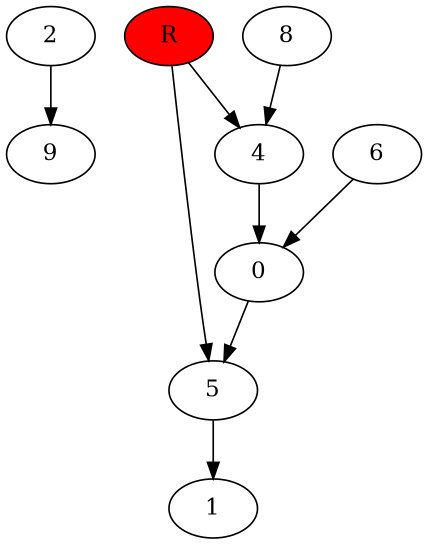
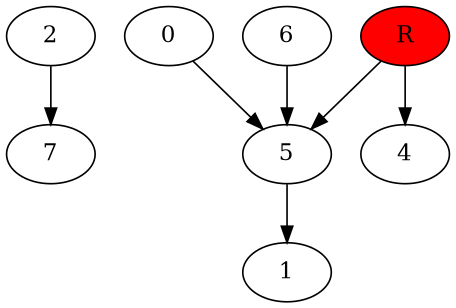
(287, 36) -> none
(51, 154) -> (51, 154)
(259, 205) -> none
(324, 207) -> (287, 87)
